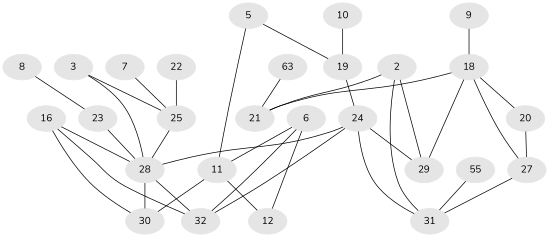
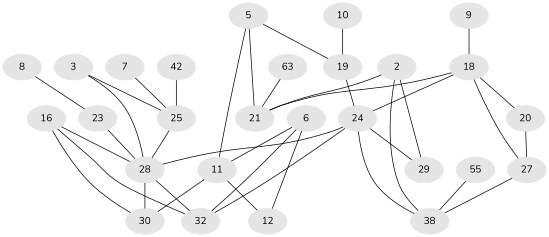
(176, 67) -> (176, 67)
none -> (252, 67)
(447, 119) -> (413, 93)
(430, 221) -> (430, 221)
